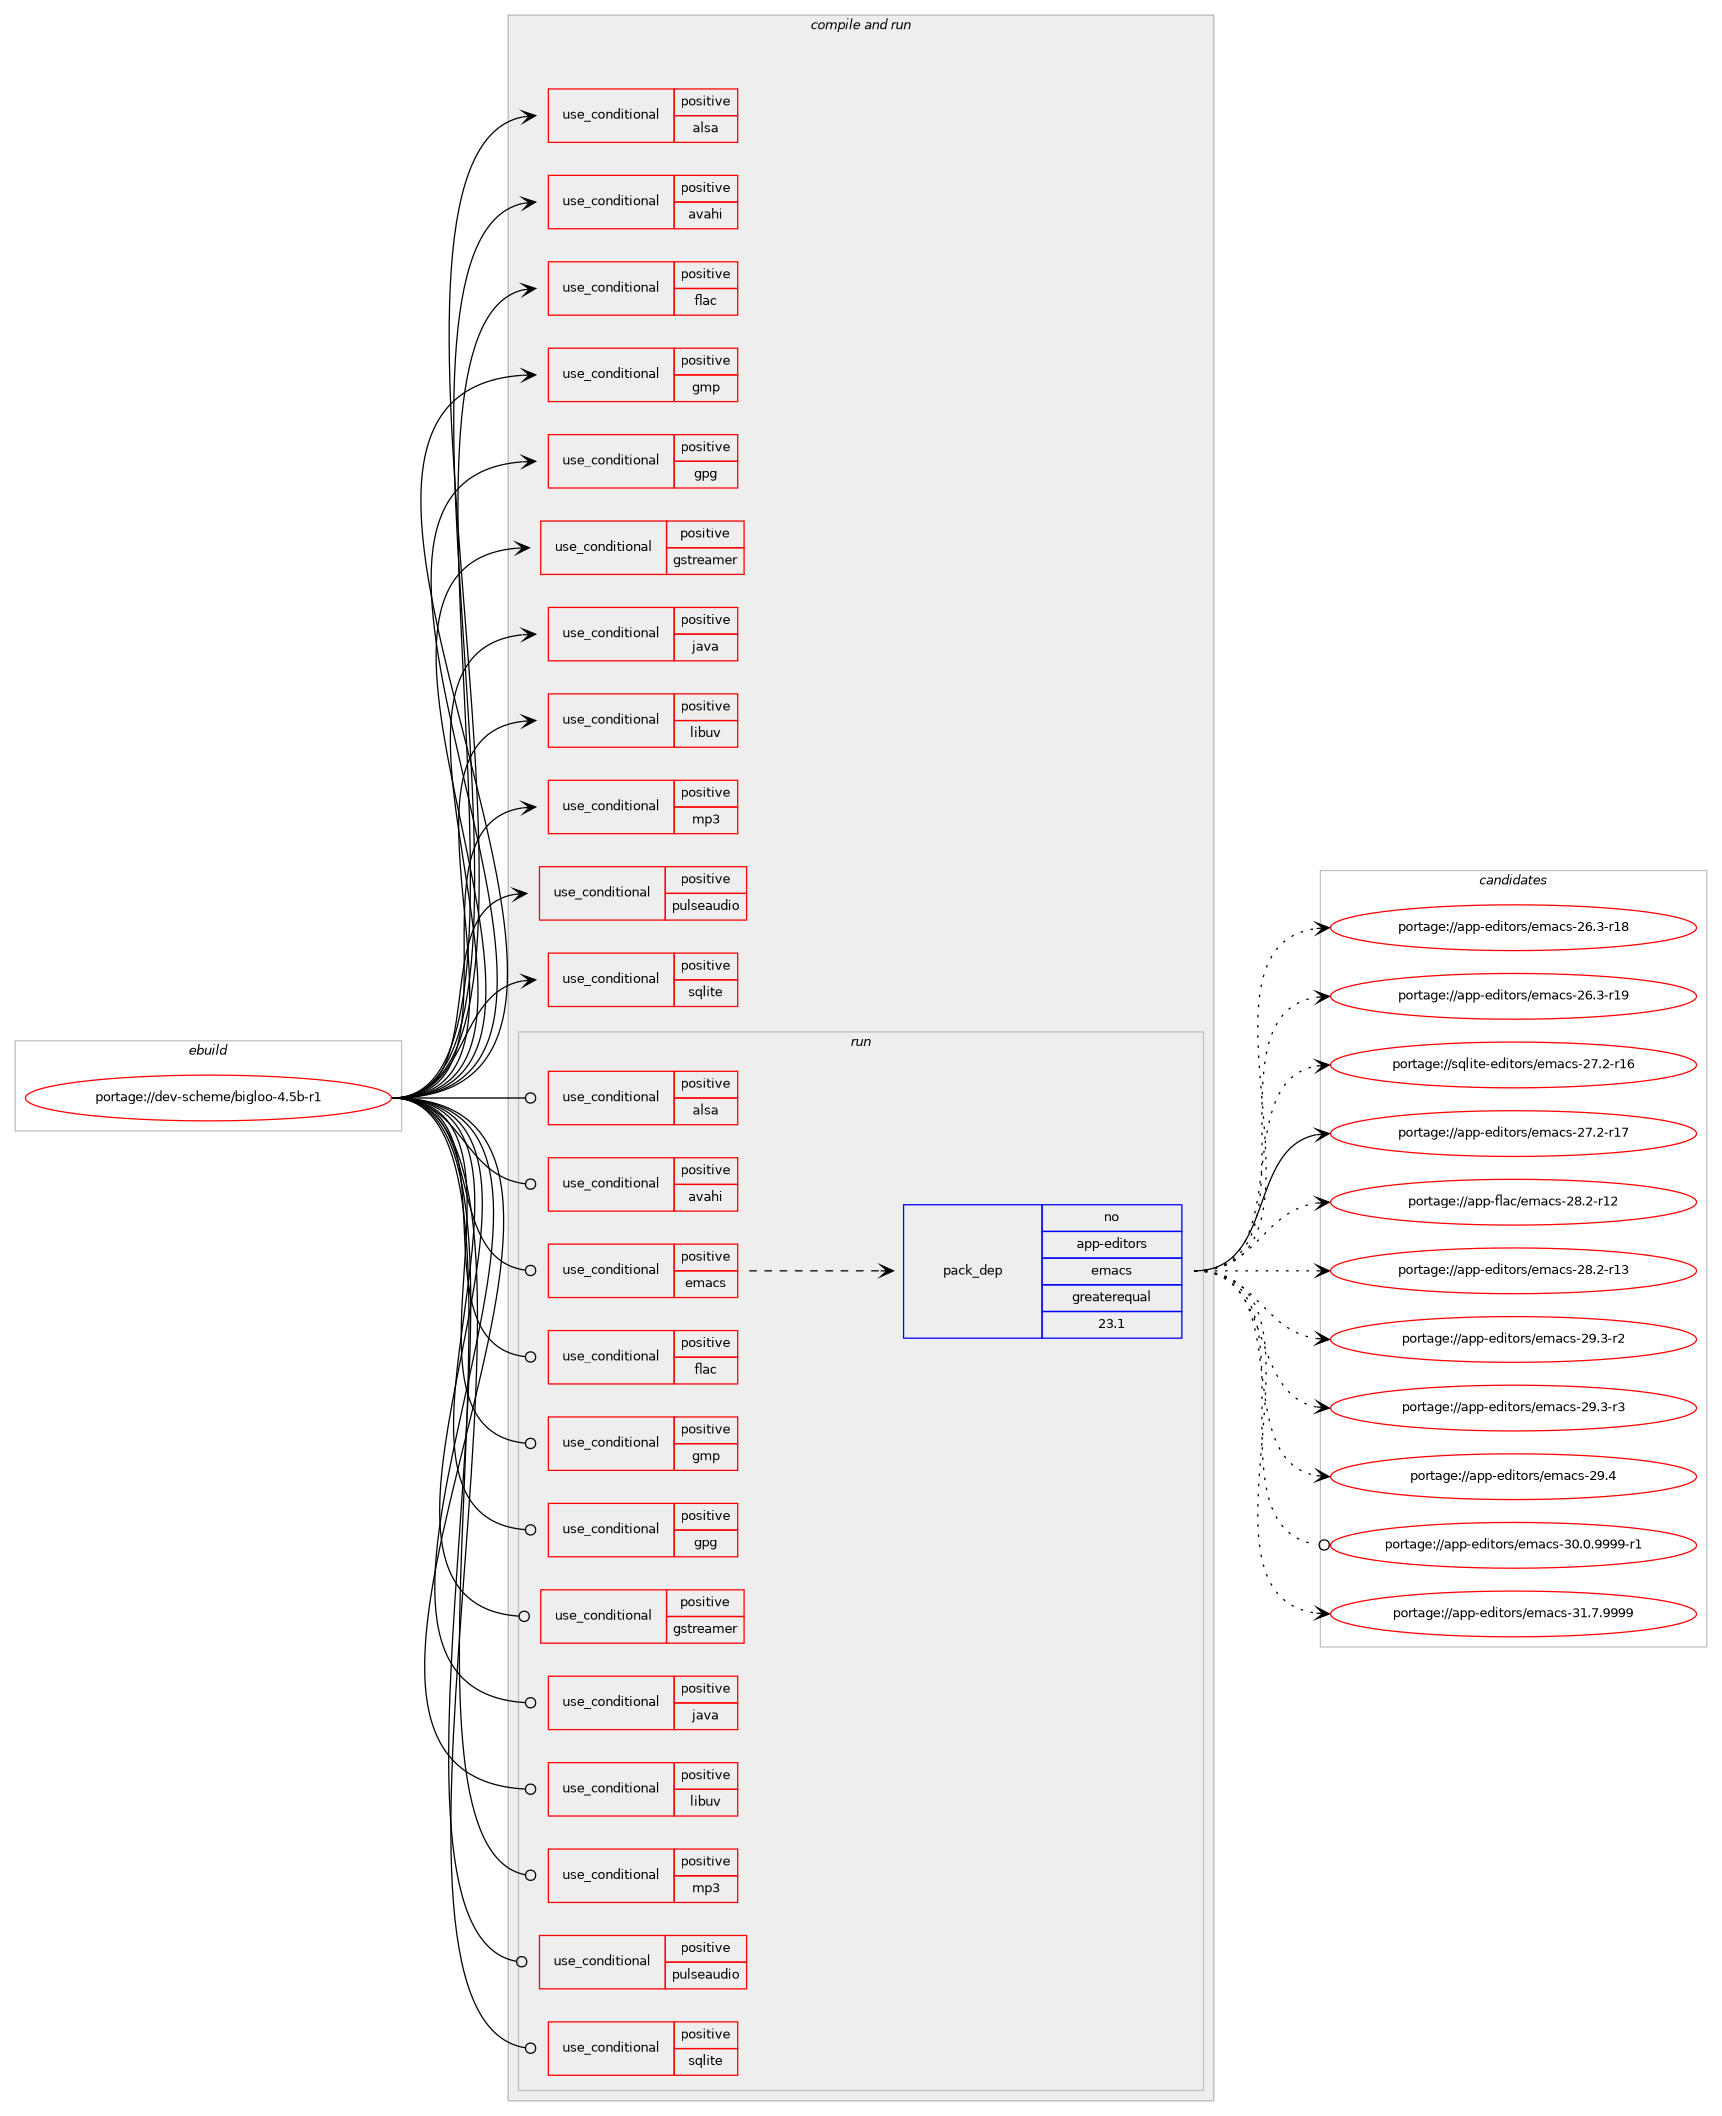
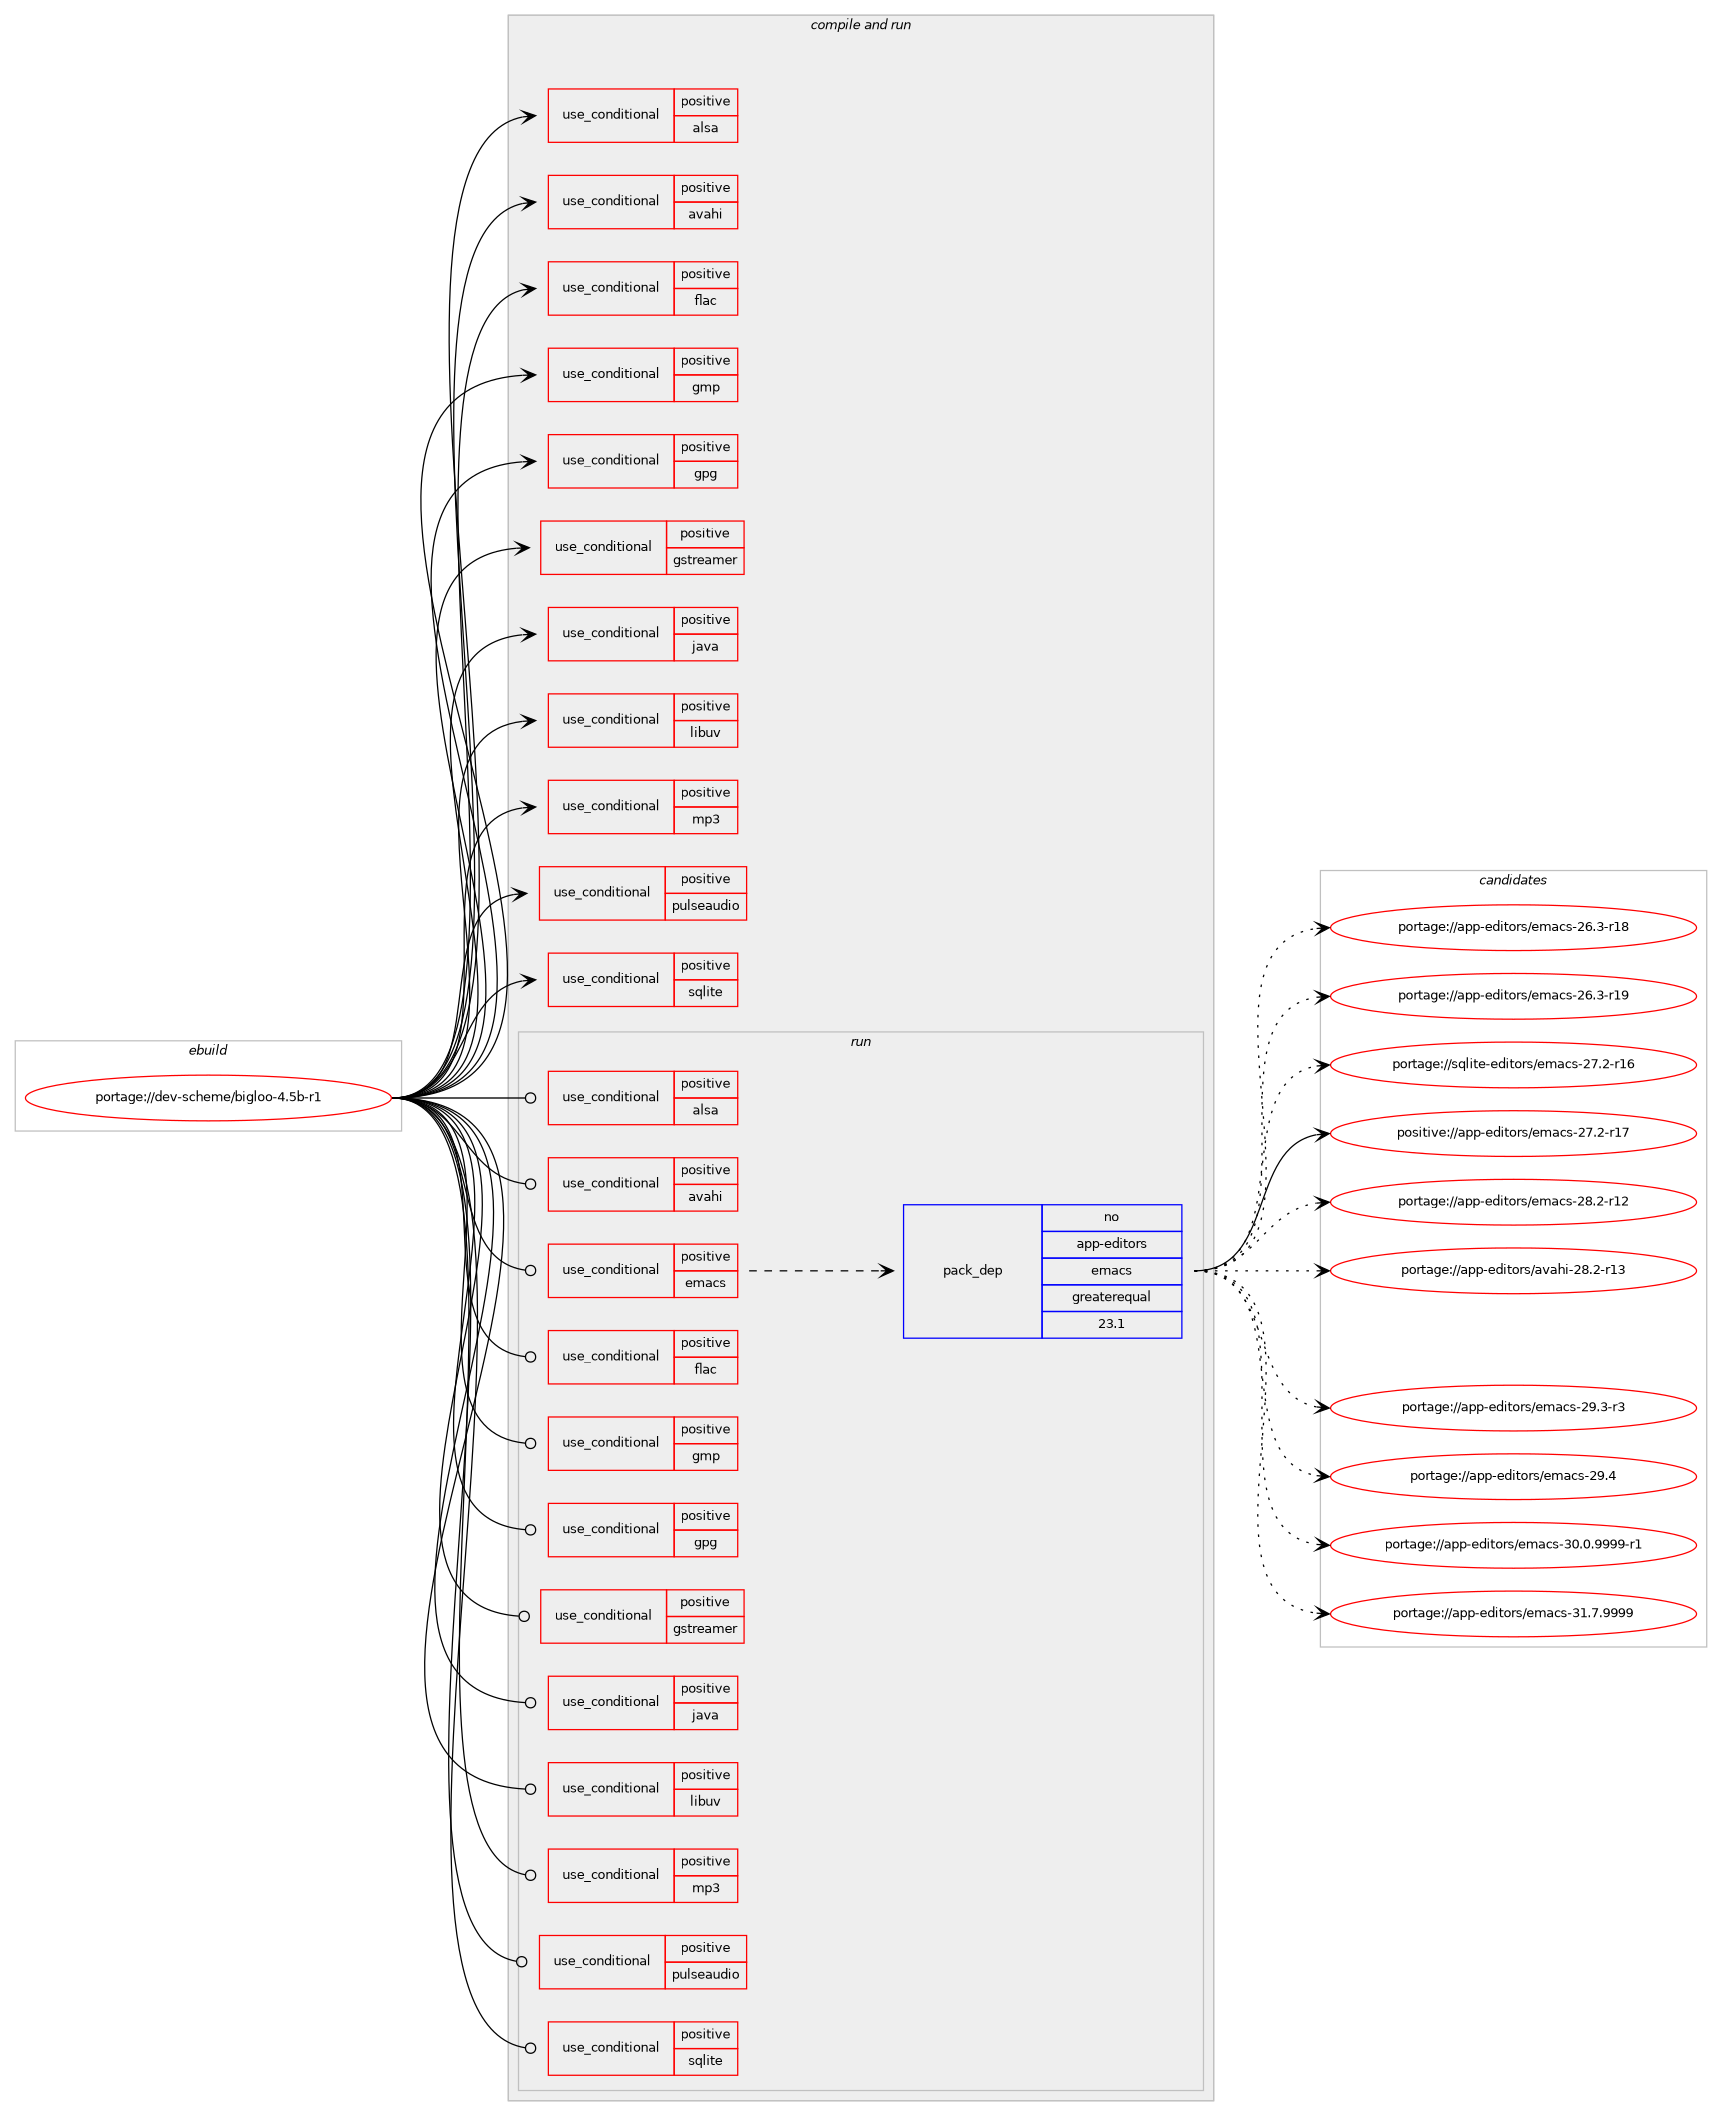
(1514, 1134) -> (1514, 1134)
(1514, 1202) -> (1514, 1202)
(1514, 1271) -> (1514, 1271)
(1514, 1339) -> none
(1262, 1402) -> (1262, 1402)
